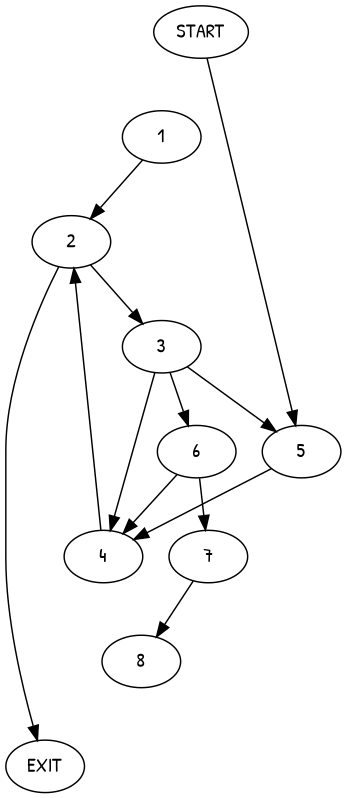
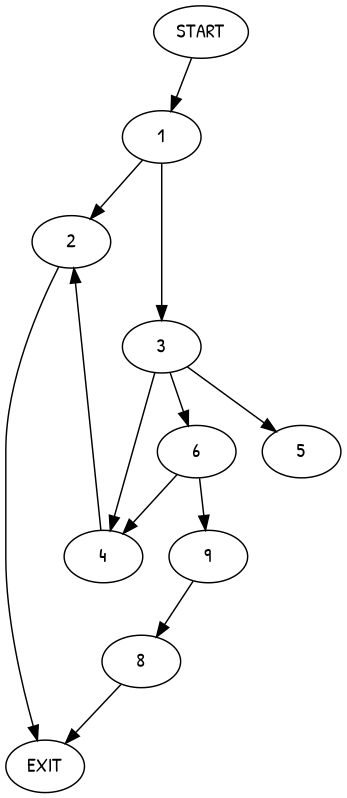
(250, 235) -> (184, 78)
(112, 289) -> (162, 234)
(212, 499) -> none
(208, 557) -> (208, 557)
none -> (98, 709)
